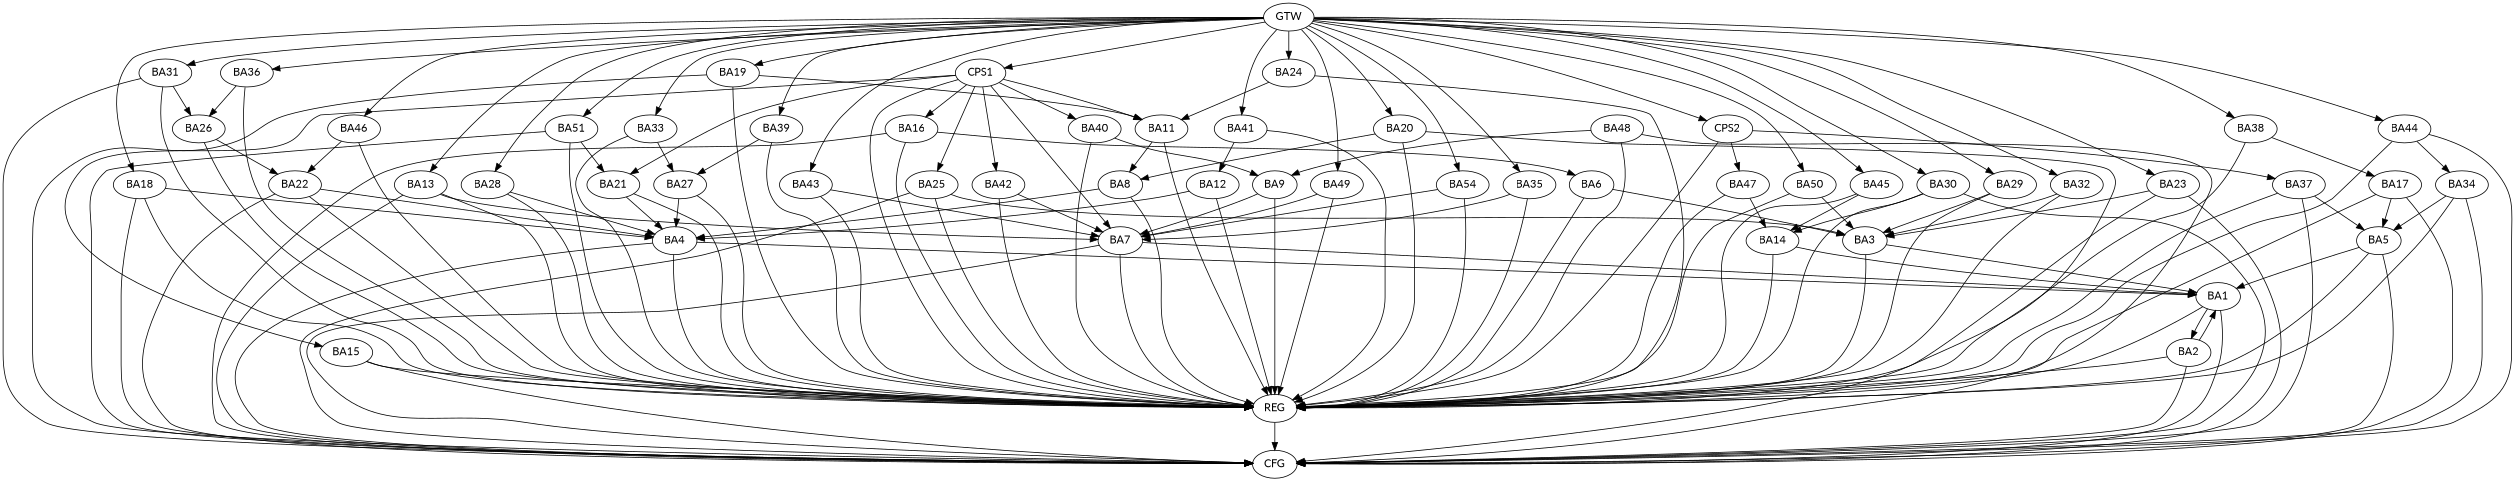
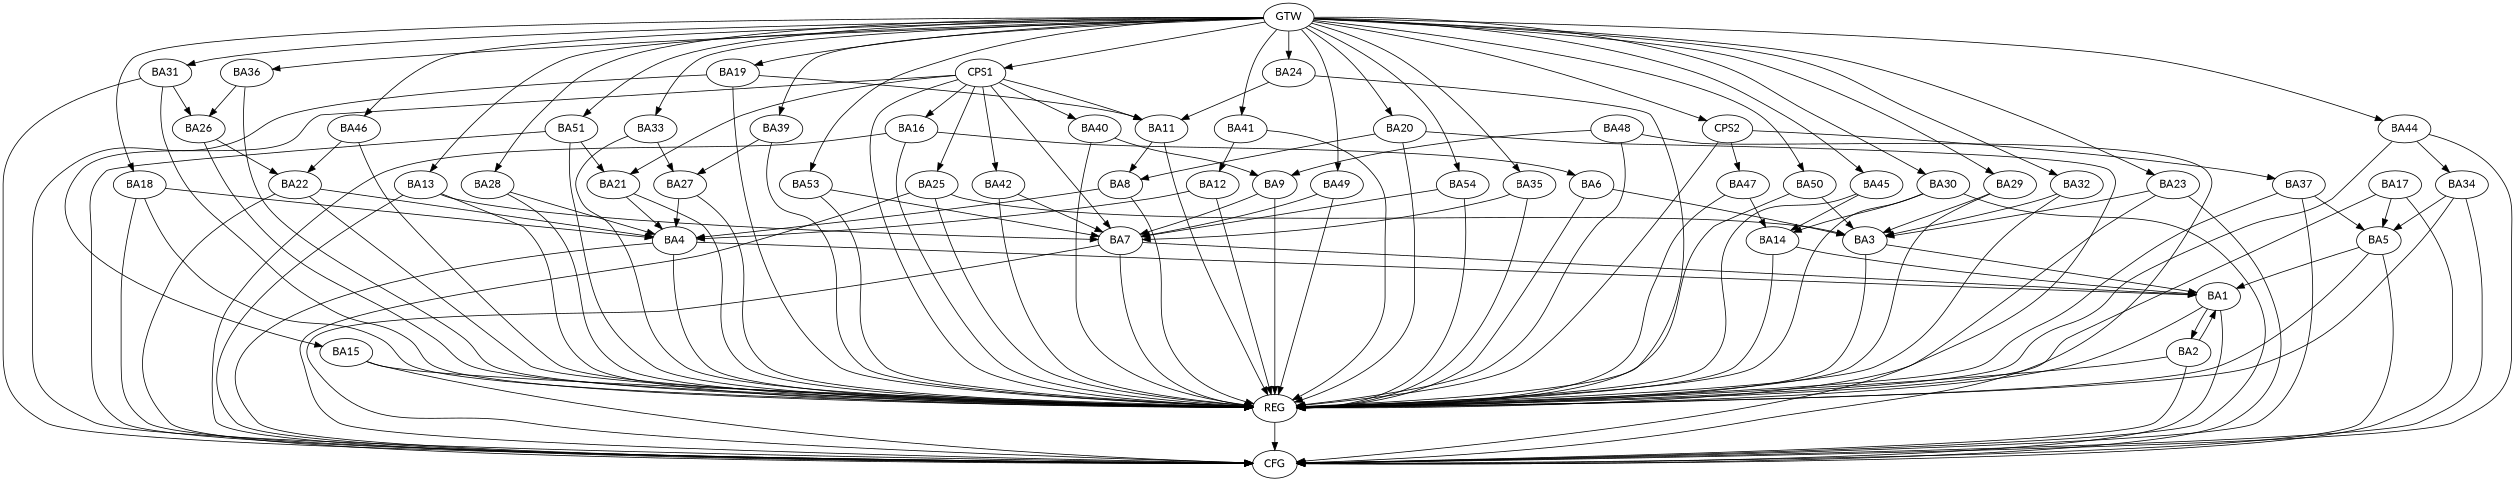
(2251, 129) -> none
(806, 185) -> (806, 185)
